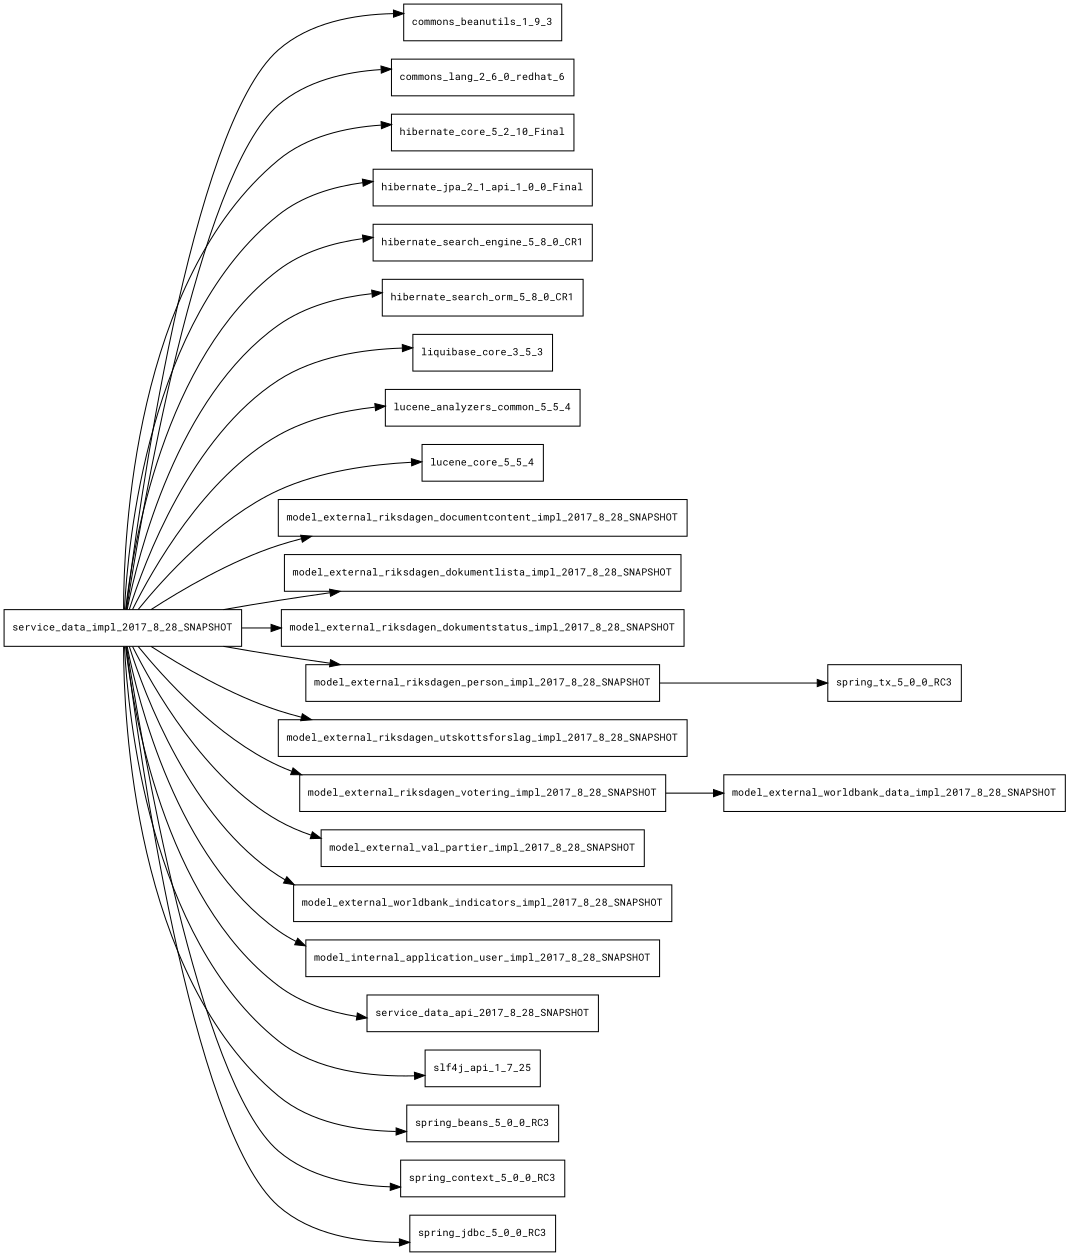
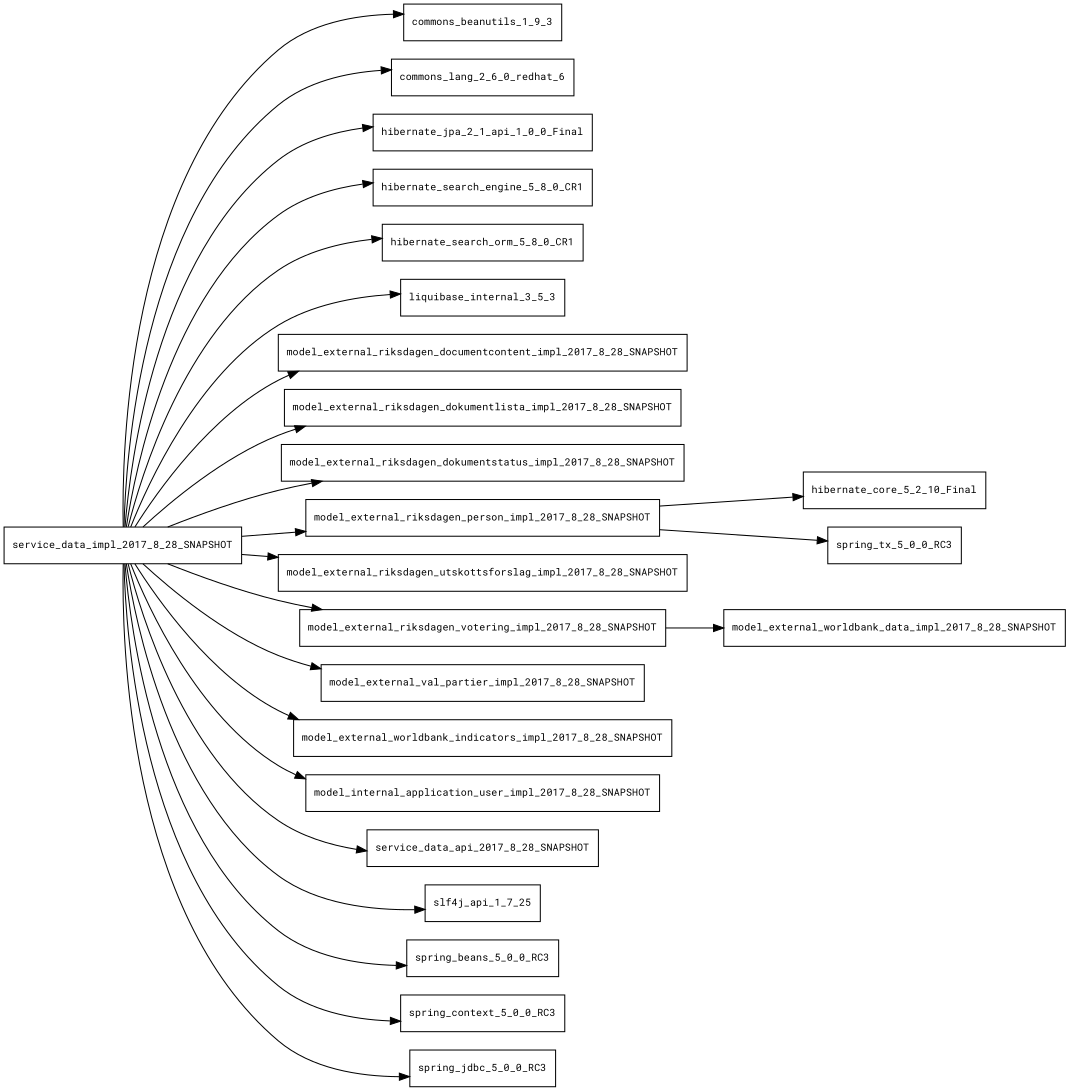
(483, 353) -> (483, 298)
(160, 358) -> (726, 502)
(483, 408) -> none
(483, 463) -> none
